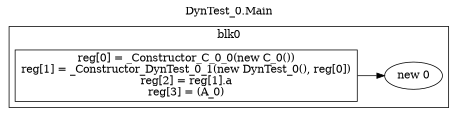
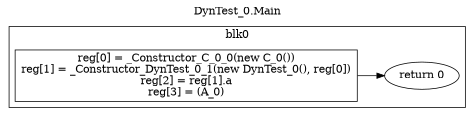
(414, 76) -> (422, 76)
